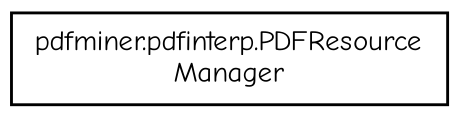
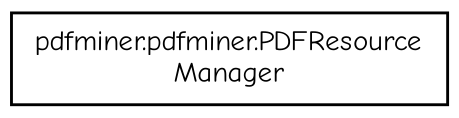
(230, 59) -> (230, 59)
